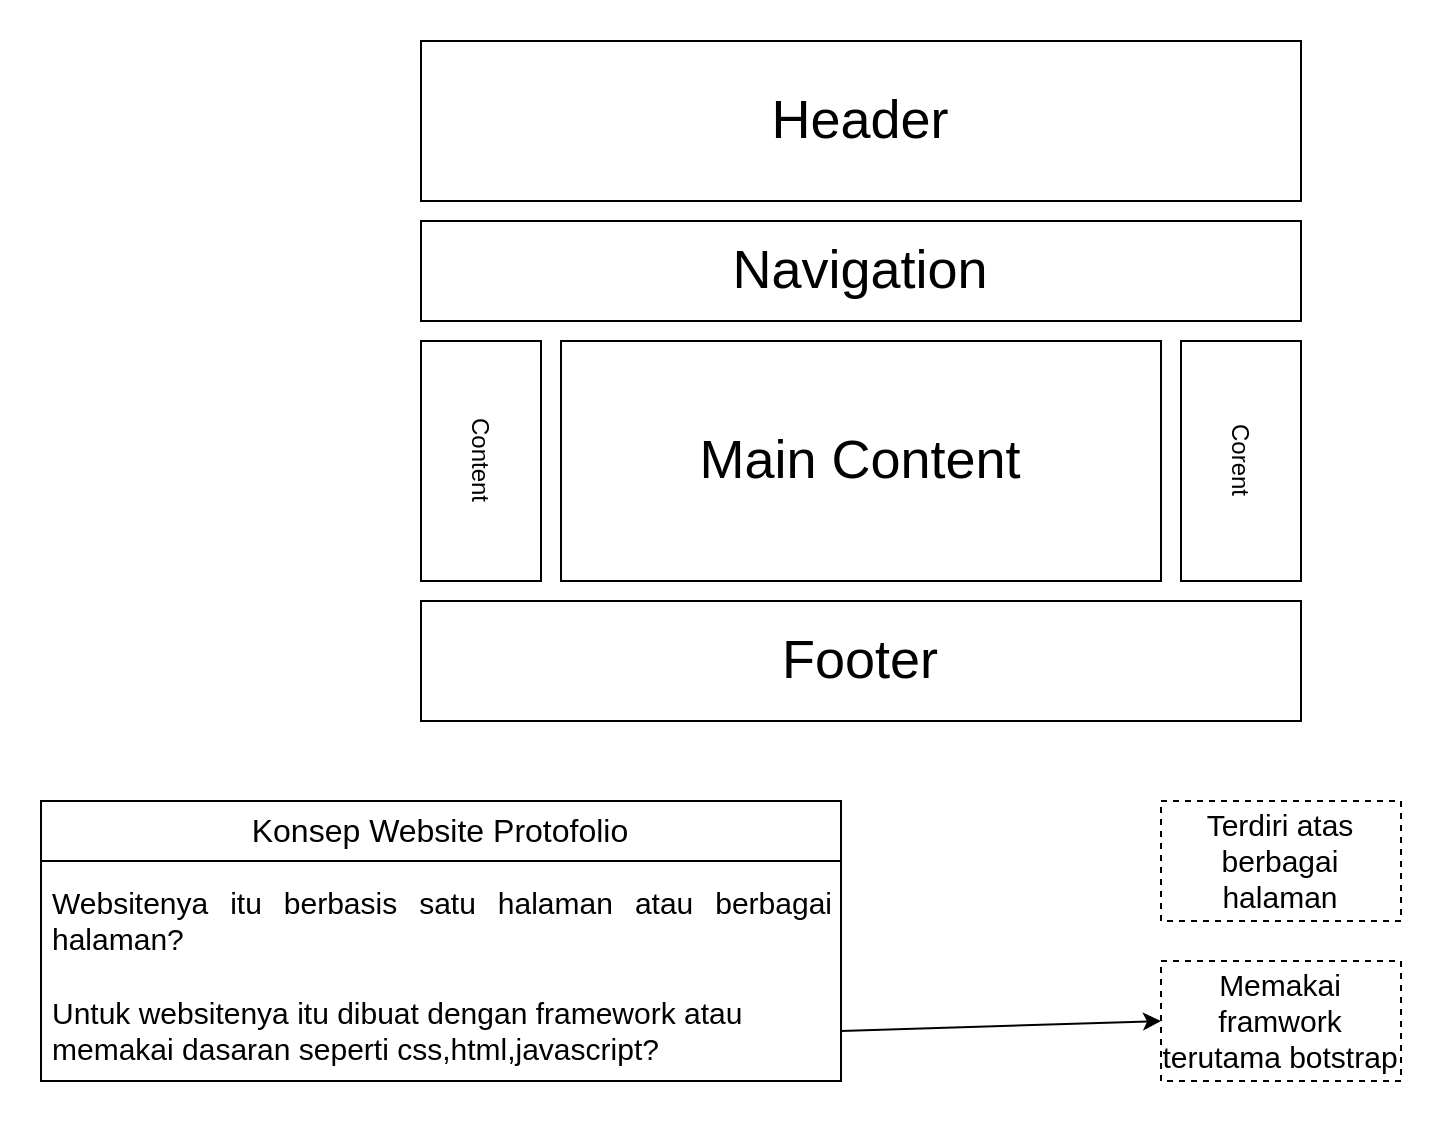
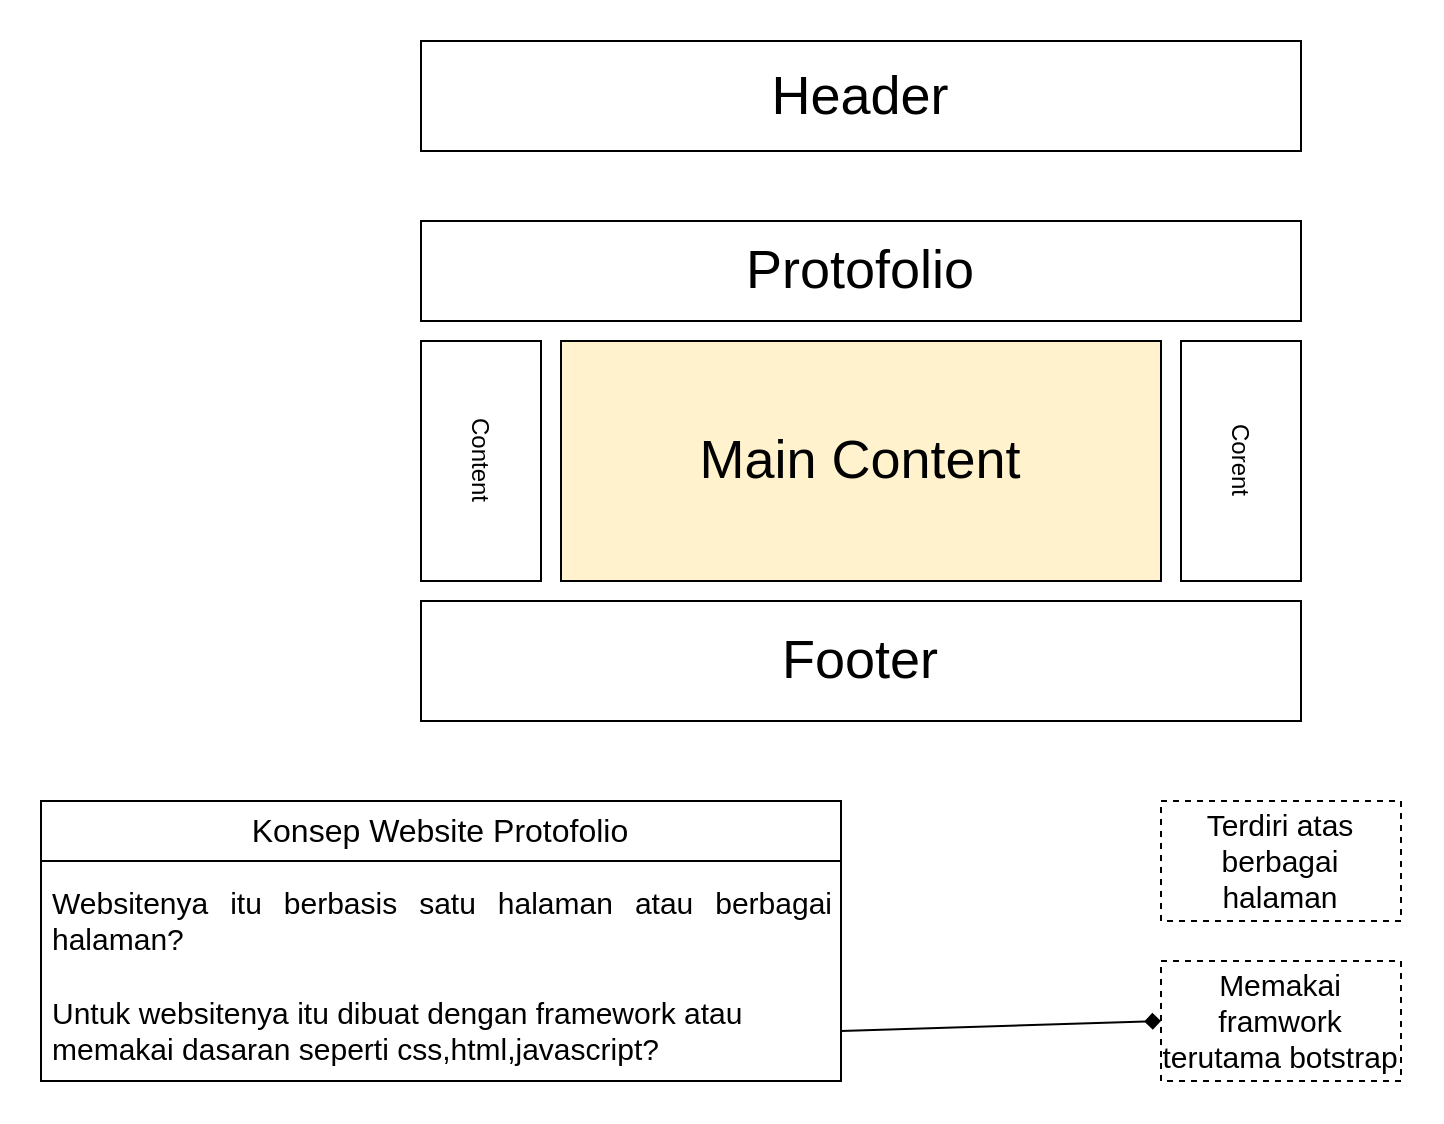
(861, 121) -> (861, 96)
(861, 271) -> (861, 271)
(861, 461) -> (861, 461)
(1144, 1022) -> (1144, 1022)
